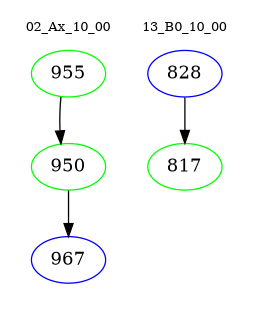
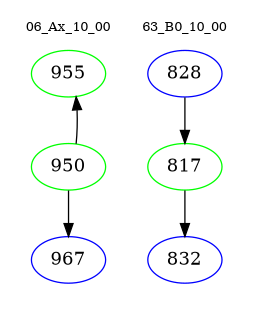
(69, 28) -> (69, 28)
(185, 28) -> (185, 28)
(60, 114) -> (77, 127)
none -> (185, 260)
